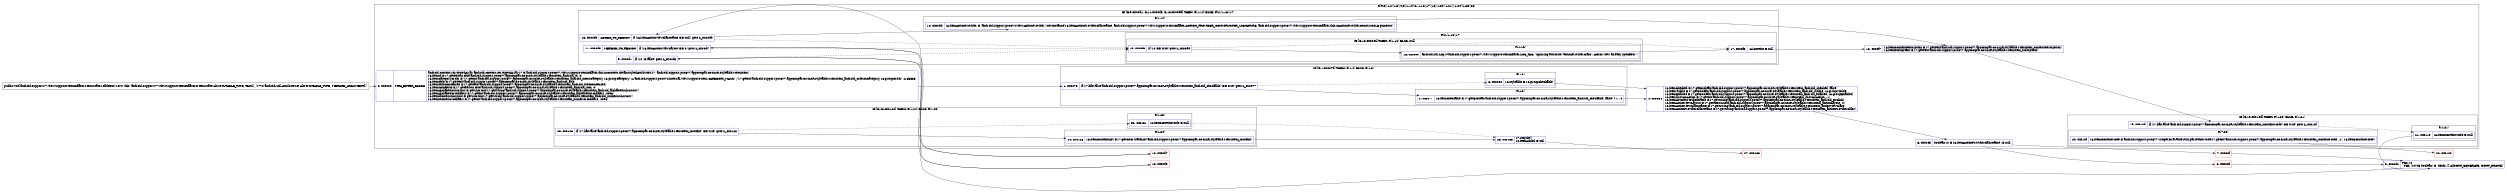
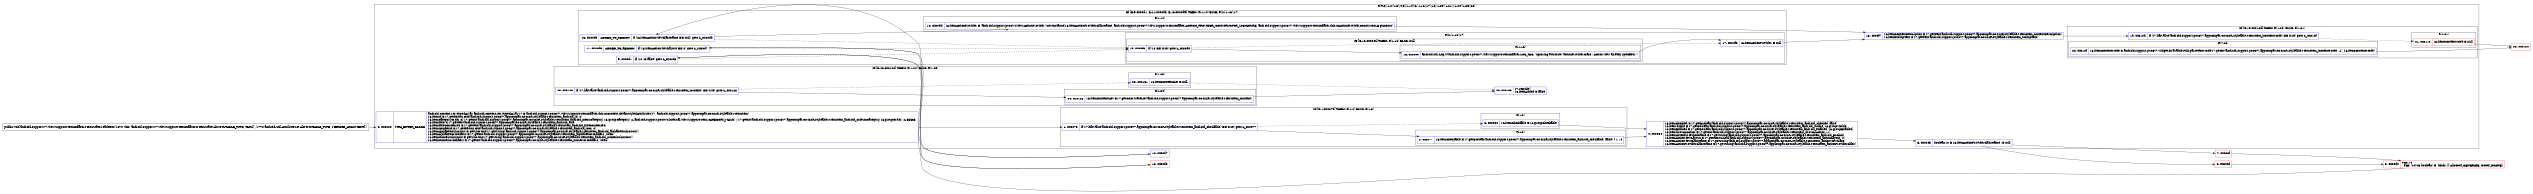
(620, 49) -> (620, 49)
(1761, 49) -> (1761, 43)
(1529, 82) -> (1529, 123)
(1169, 123) -> (1169, 82)
(2444, 135) -> (2444, 42)
(1530, 141) -> (1530, 92)
(1160, 154) -> (1160, 154)
(1752, 154) -> none
(2381, 157) -> (2492, 45)
(2444, 164) -> (2444, 164)
